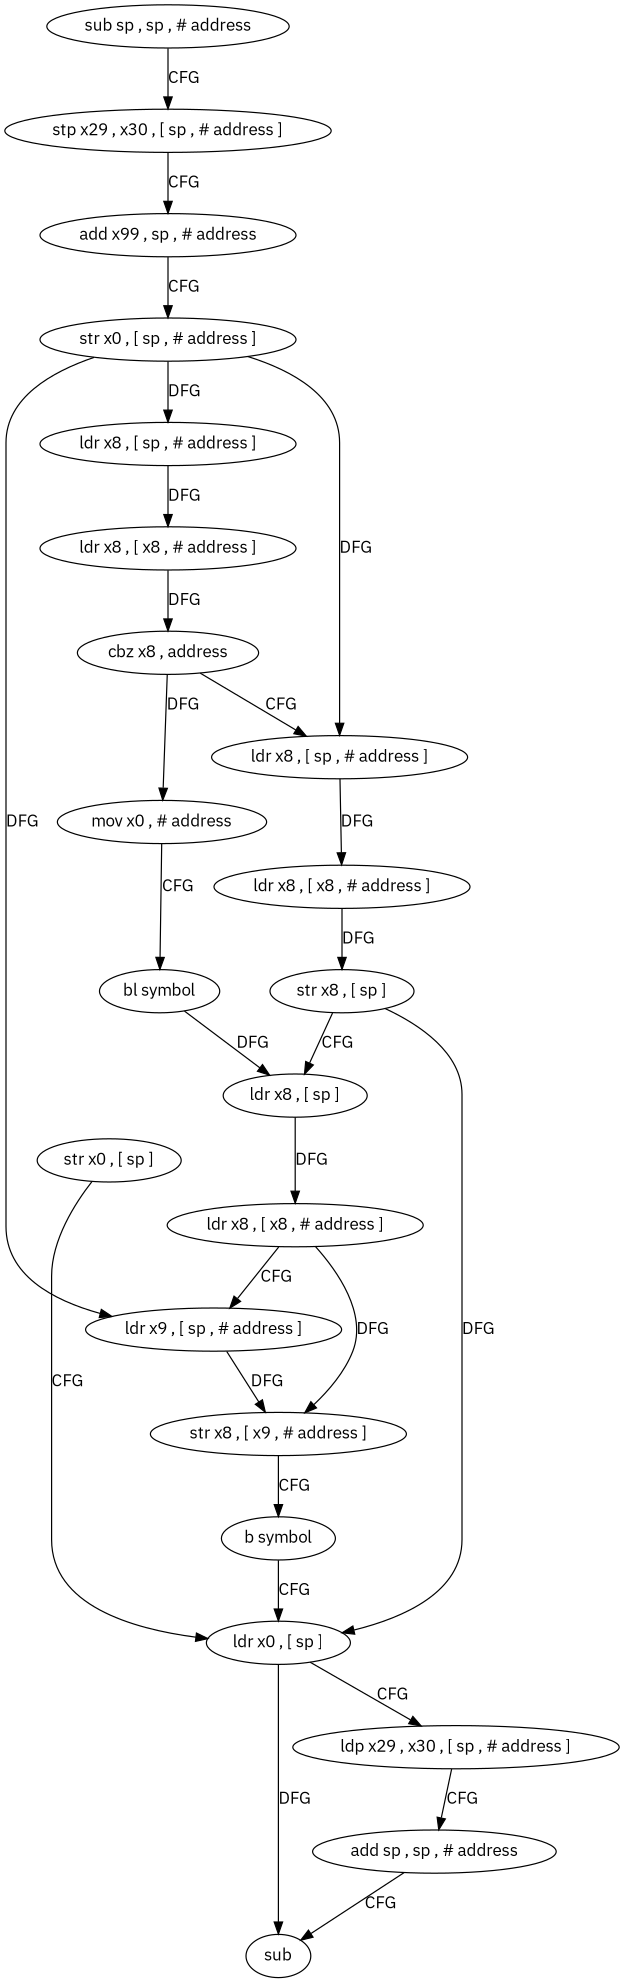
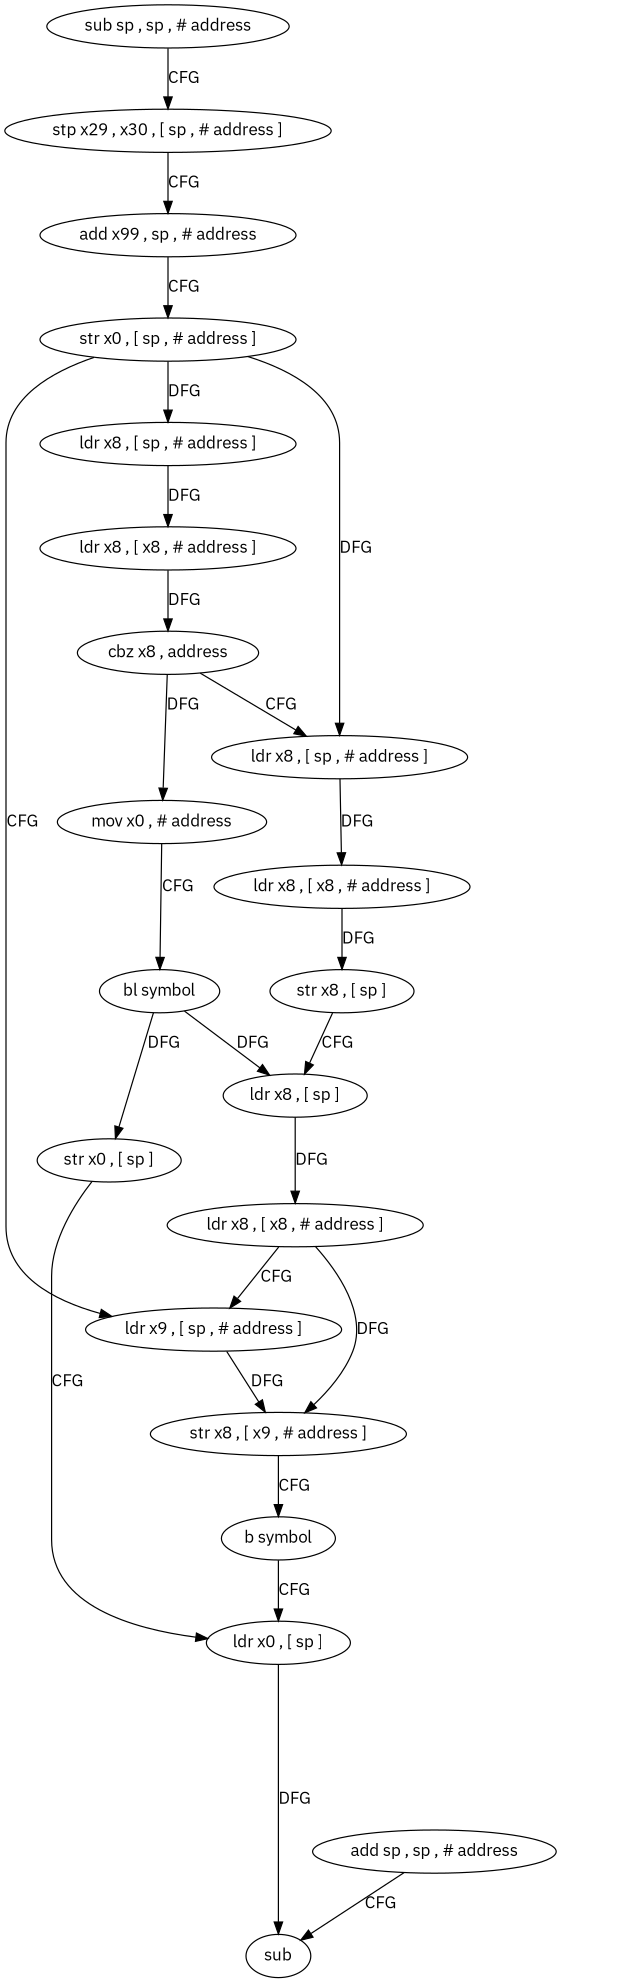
(23, 822) -> (23, 822)
none -> (136, 1070)
(462, 1332) -> none
(456, 1747) -> none
